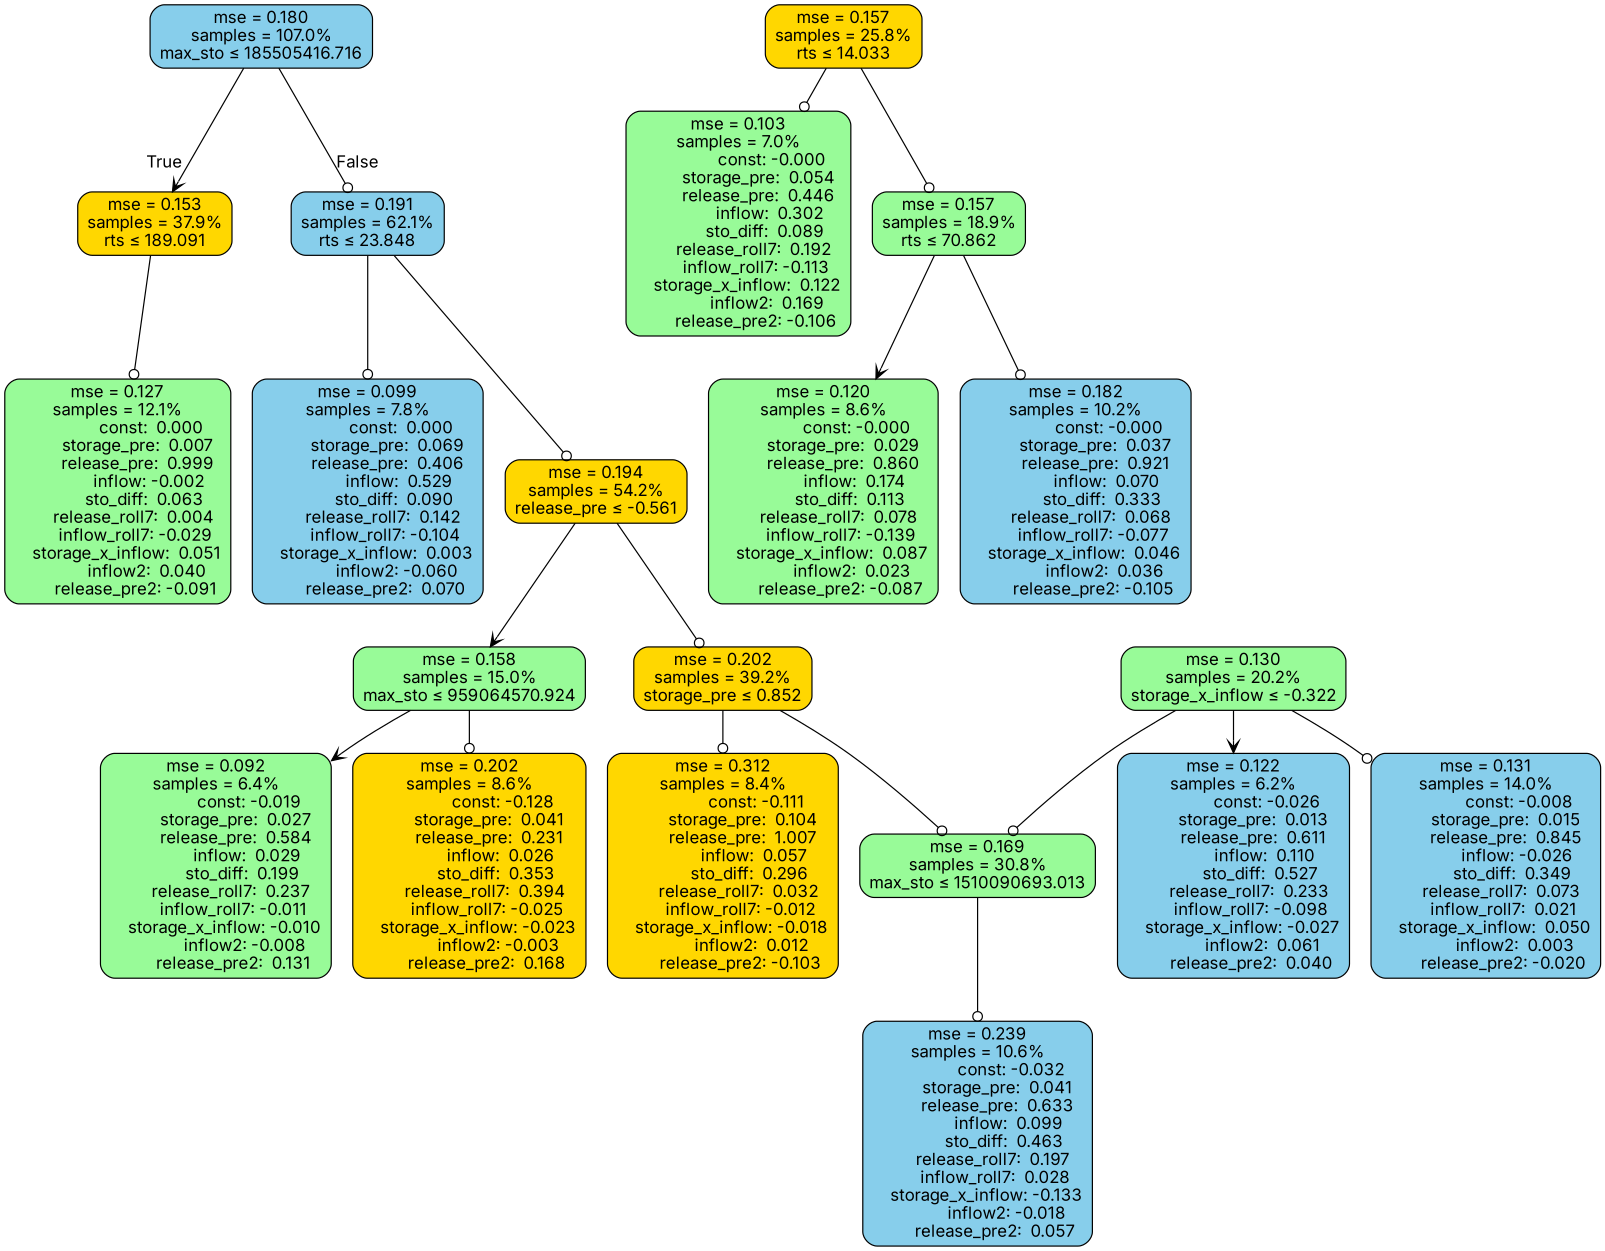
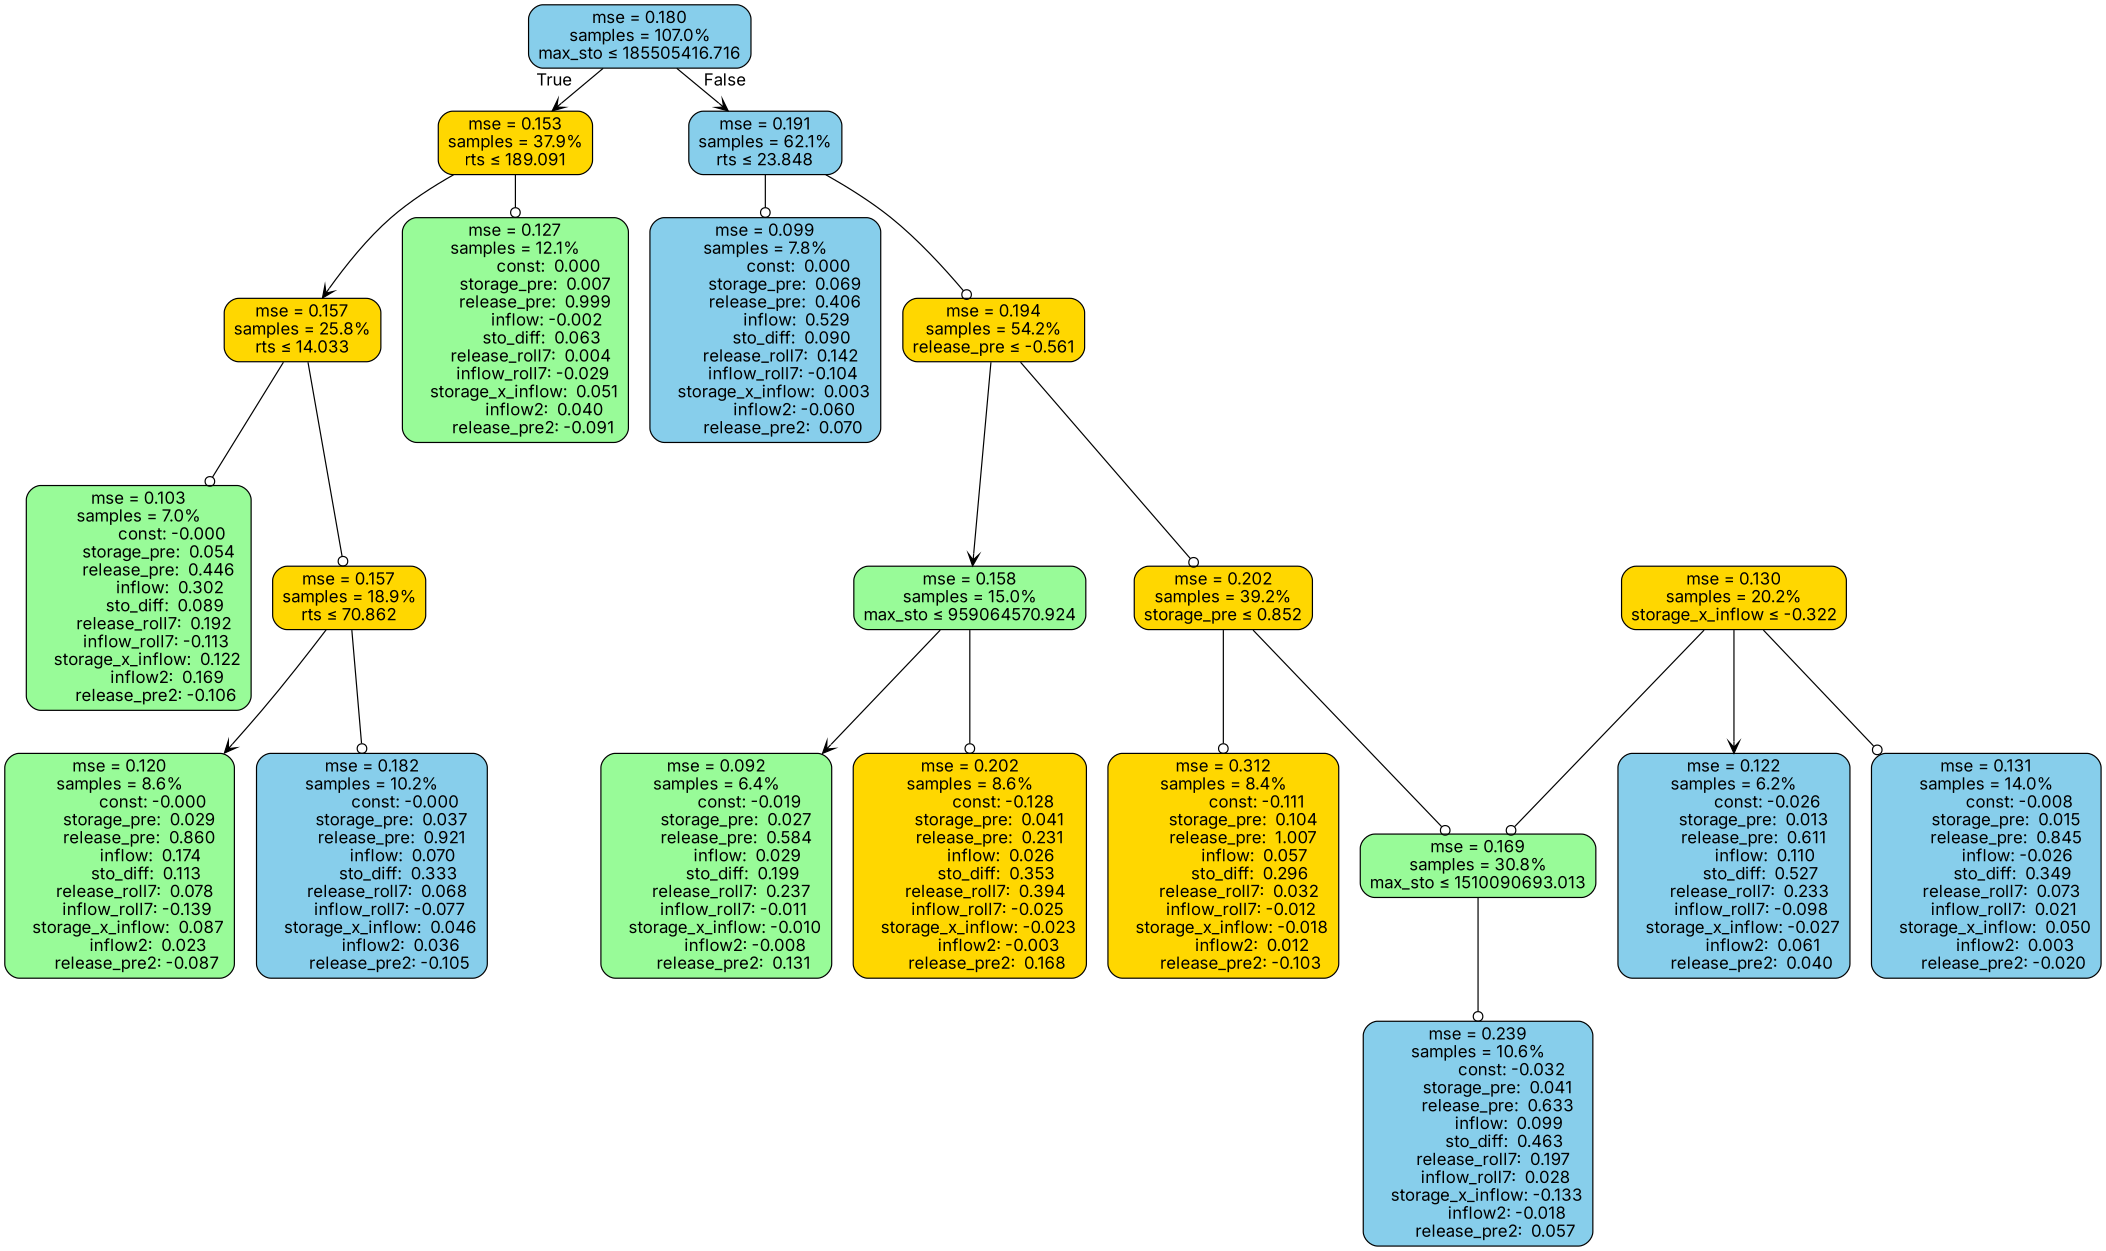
(312, 126) -> (698, 86)
none -> (384, 224)
(949, 224) -> (349, 598)
(1234, 679) -> (1734, 598)
